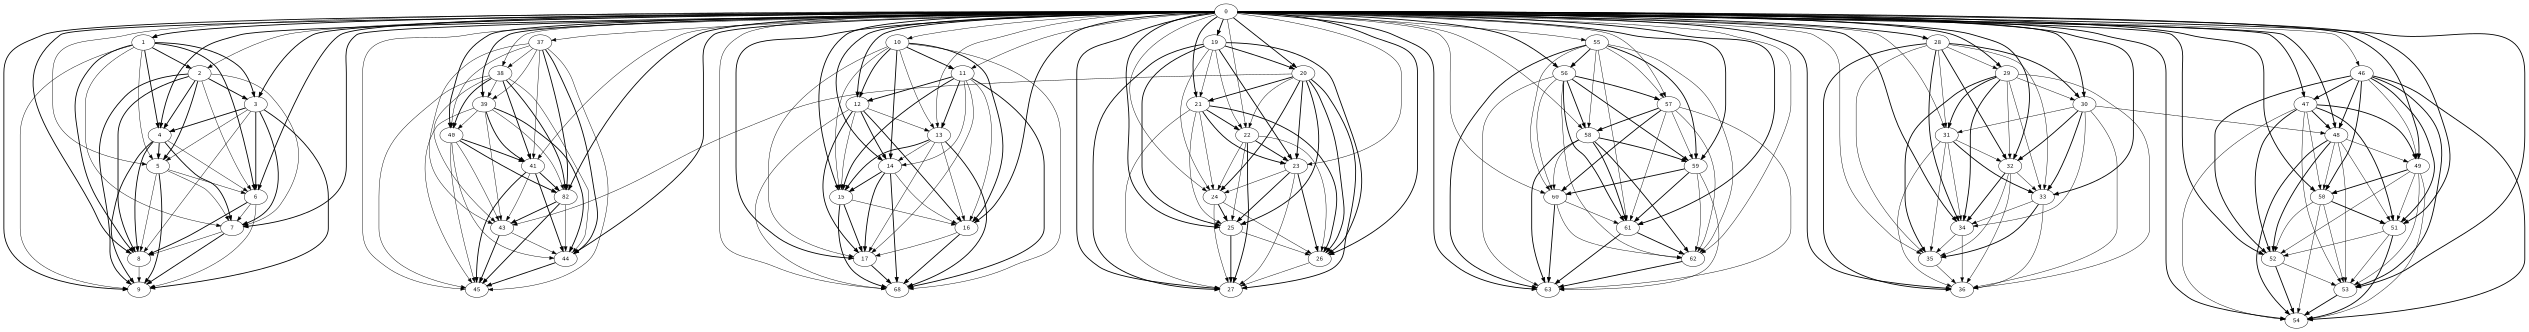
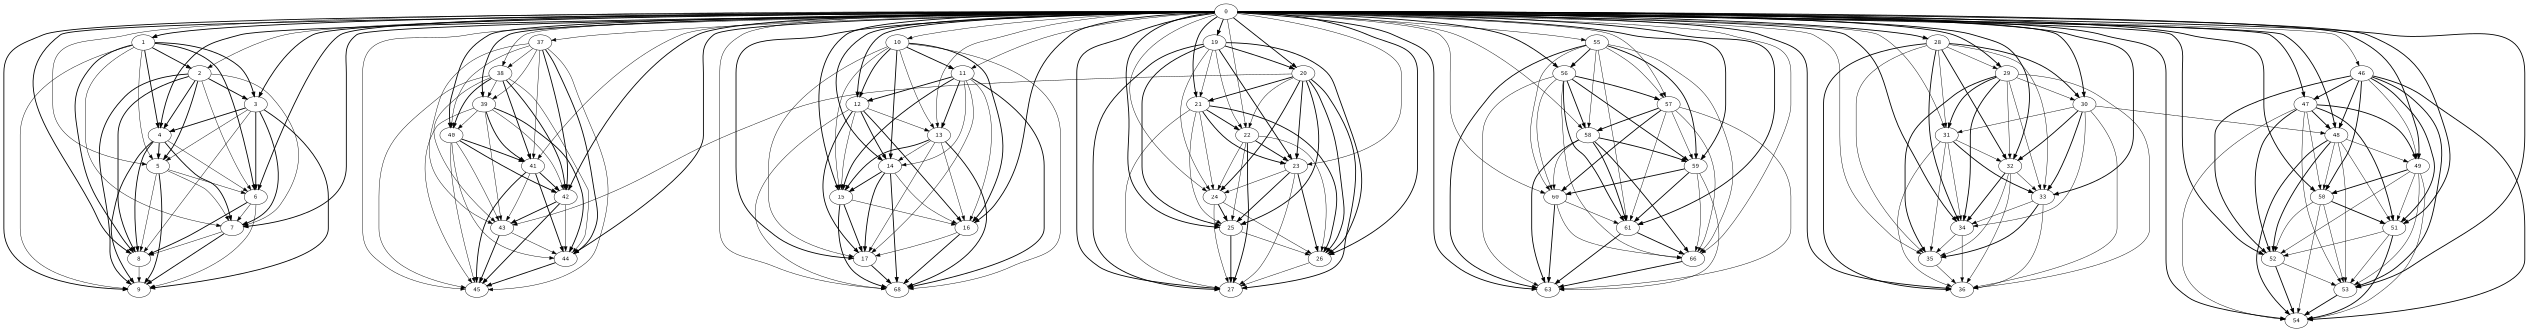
(566, 197) -> (566, 197)
(1693, 259) -> (1693, 259)
